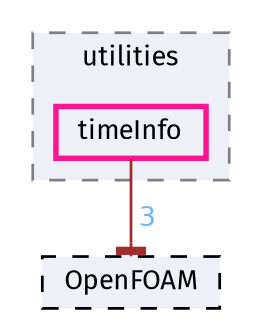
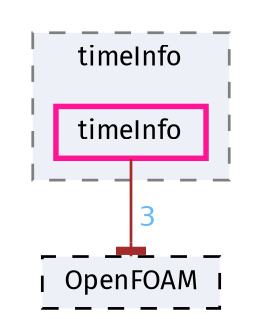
(131, 59) -> (131, 59)
